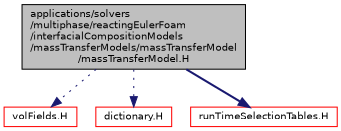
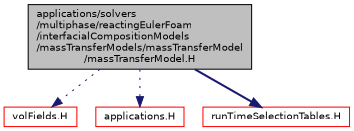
(134, 117) -> (140, 117)
